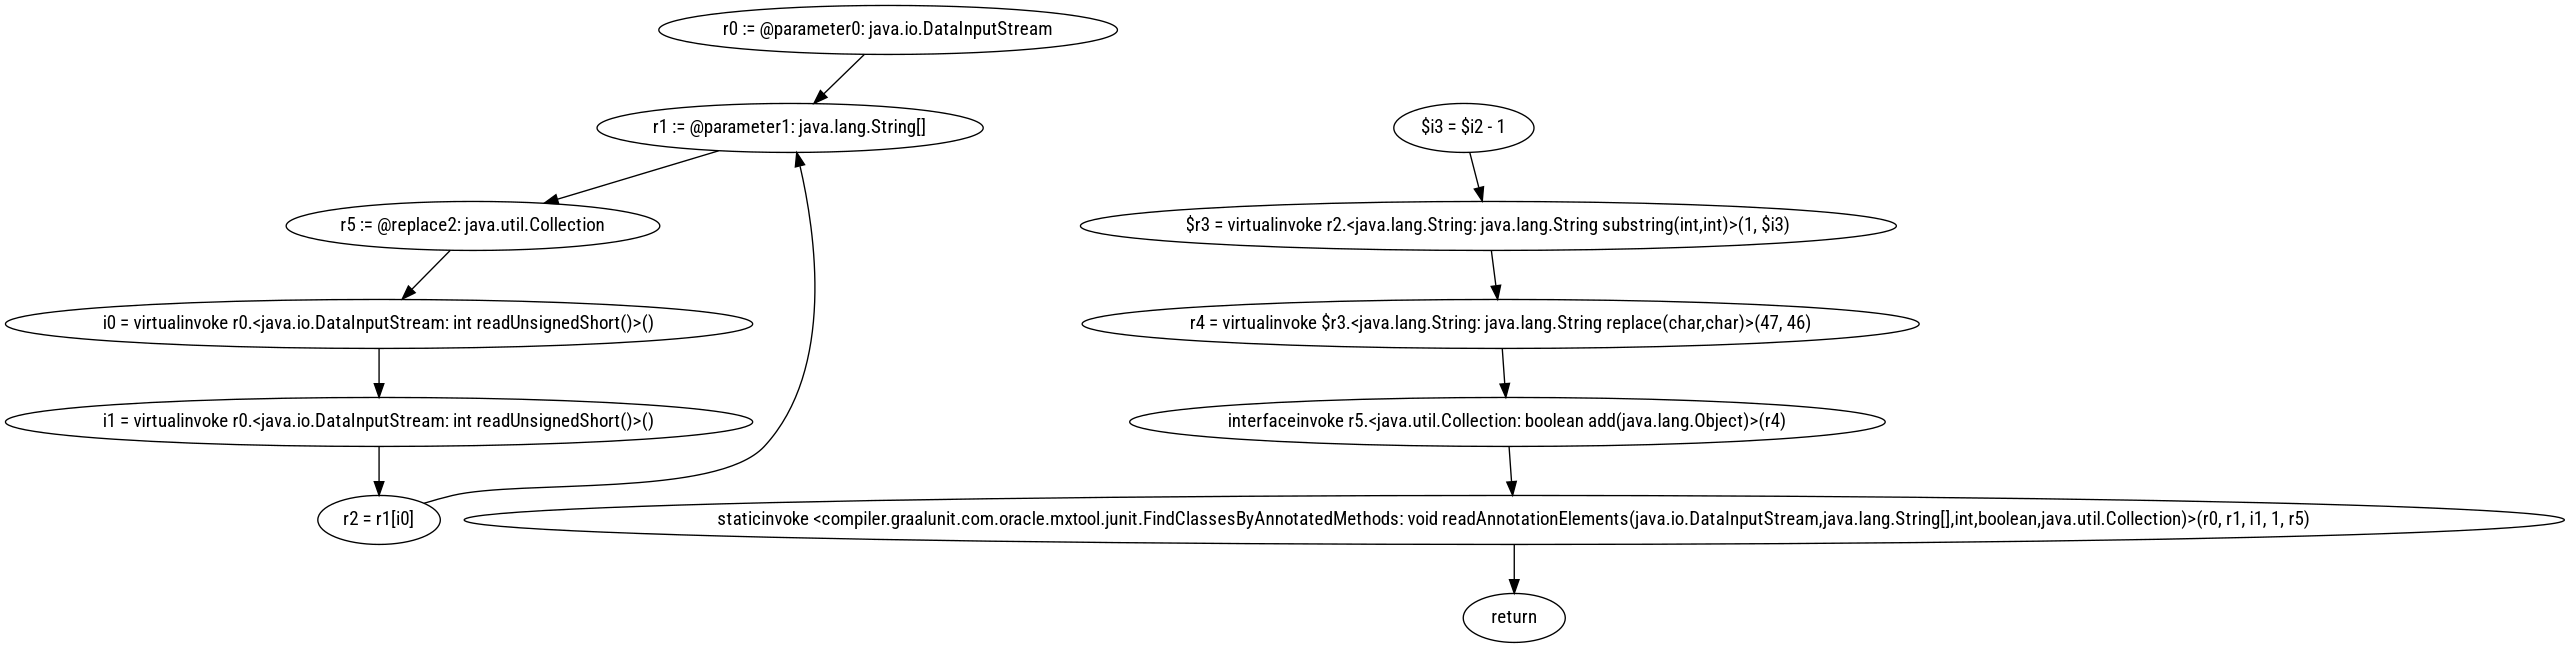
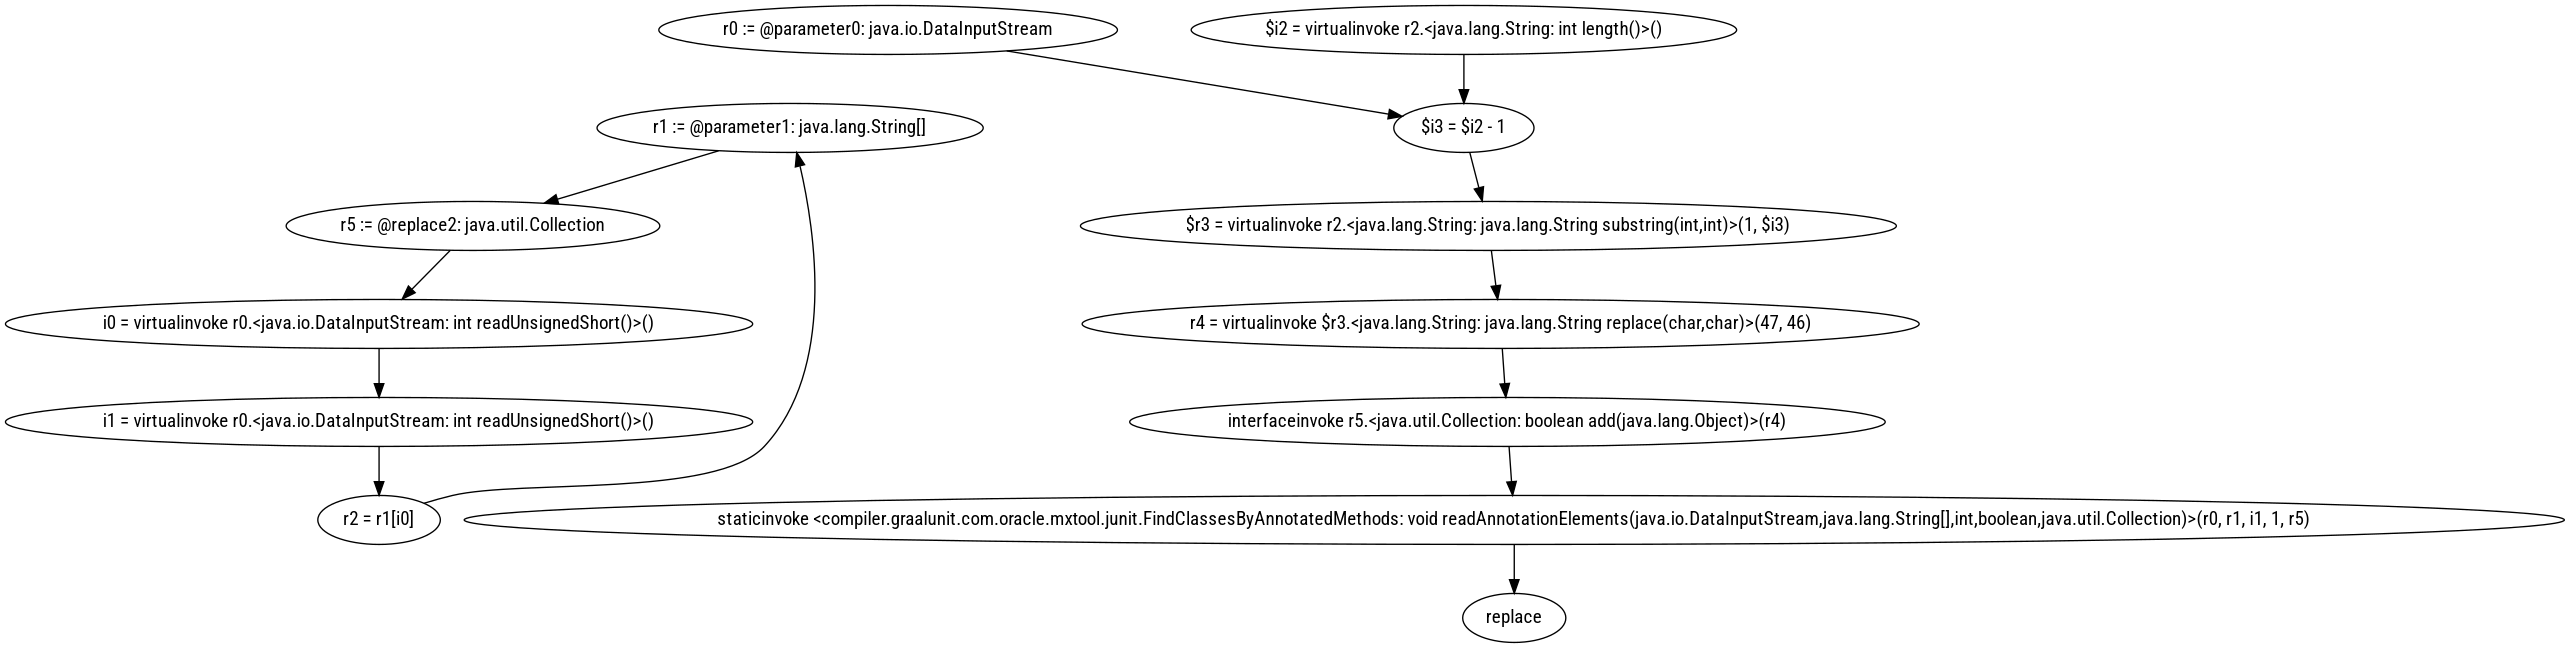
none -> (1464, 30)
(844, 74) -> (1198, 83)
(1514, 618) -> (1514, 618)
